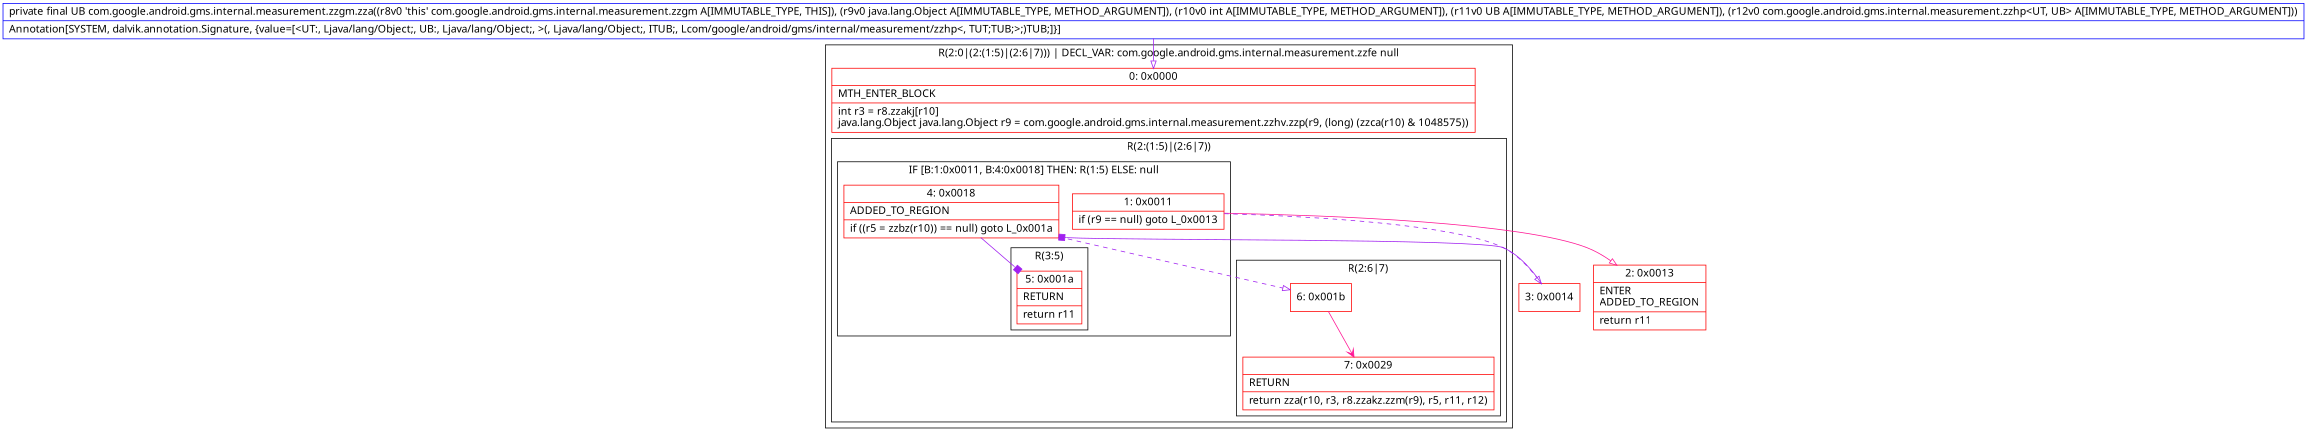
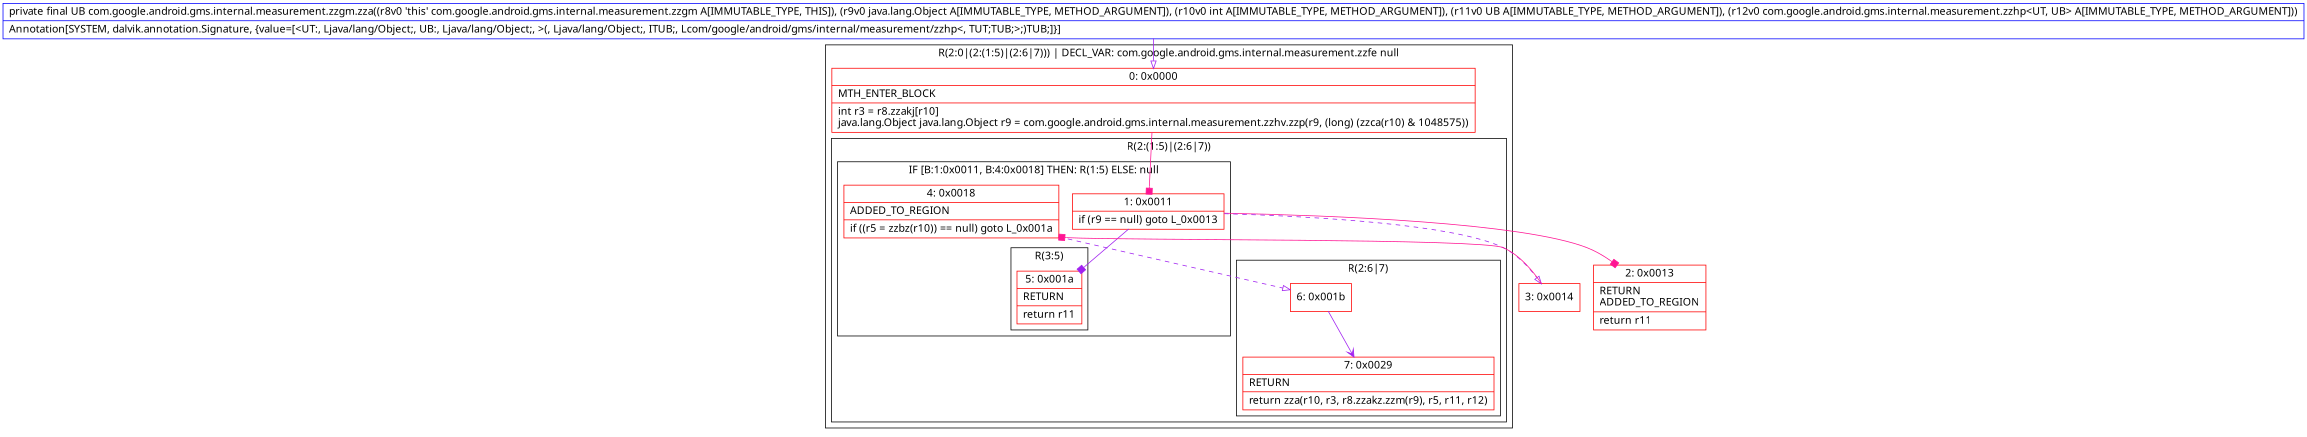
none -> (1151, 157)
(1420, 222) -> (1420, 222)
(1312, 240) -> (1312, 240)
(997, 252) -> (1111, 244)
(1616, 291) -> (1620, 291)
(1339, 331) -> (1339, 331)
